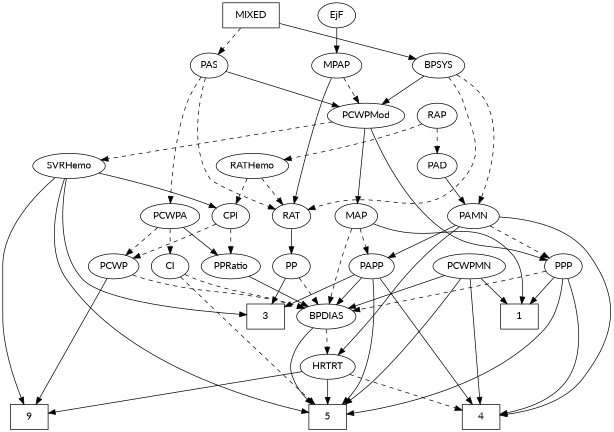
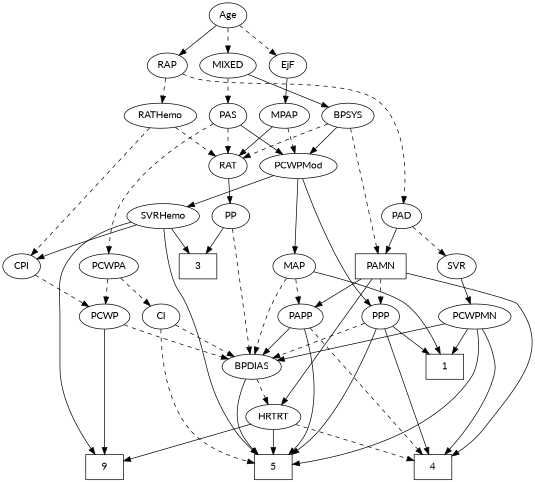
none -> (228, 15)
(251, 15) -> (228, 66)
(220, 140) -> (234, 190)
(473, 216) -> (381, 266)
(231, 266) -> none
none -> (457, 266)
(323, 289) -> none
(424, 338) -> (364, 389)
